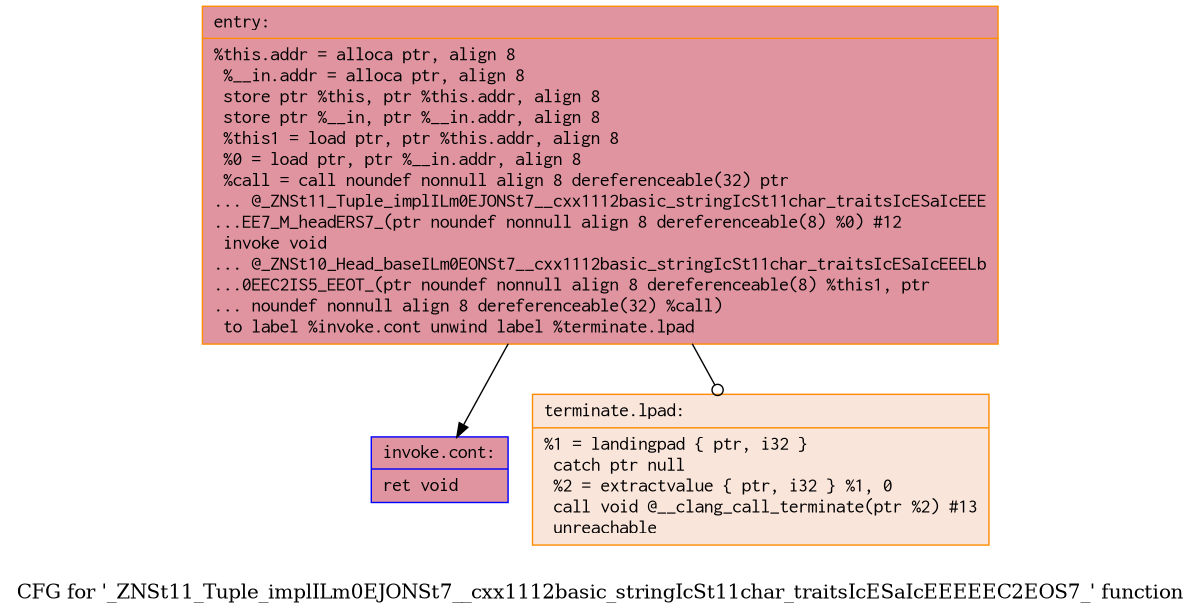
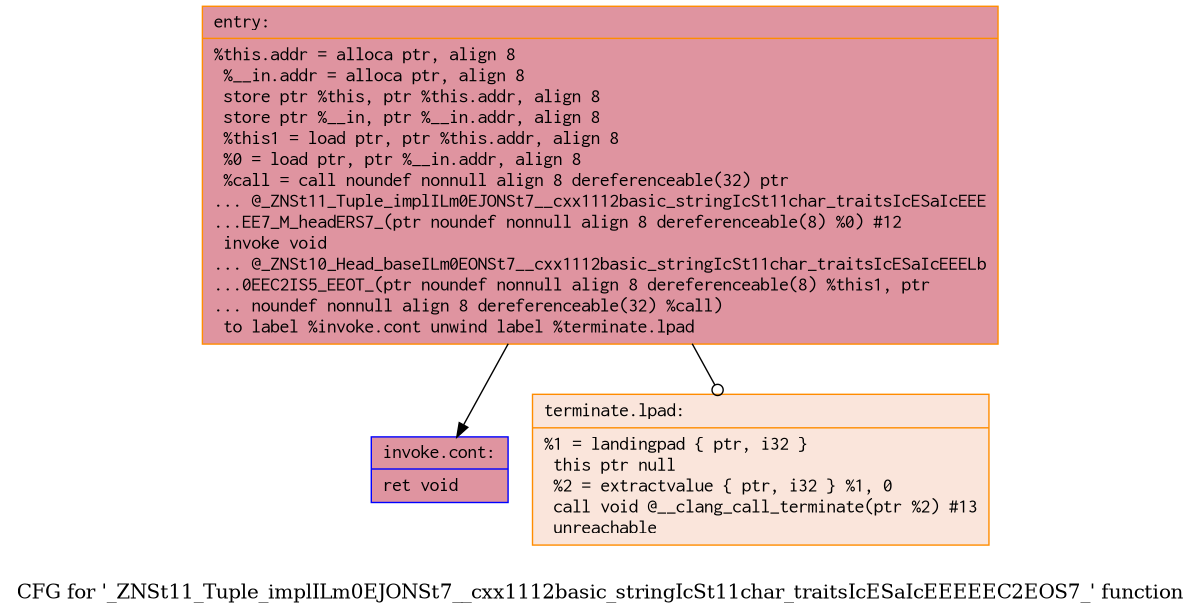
(615, 465) -> (610, 465)
